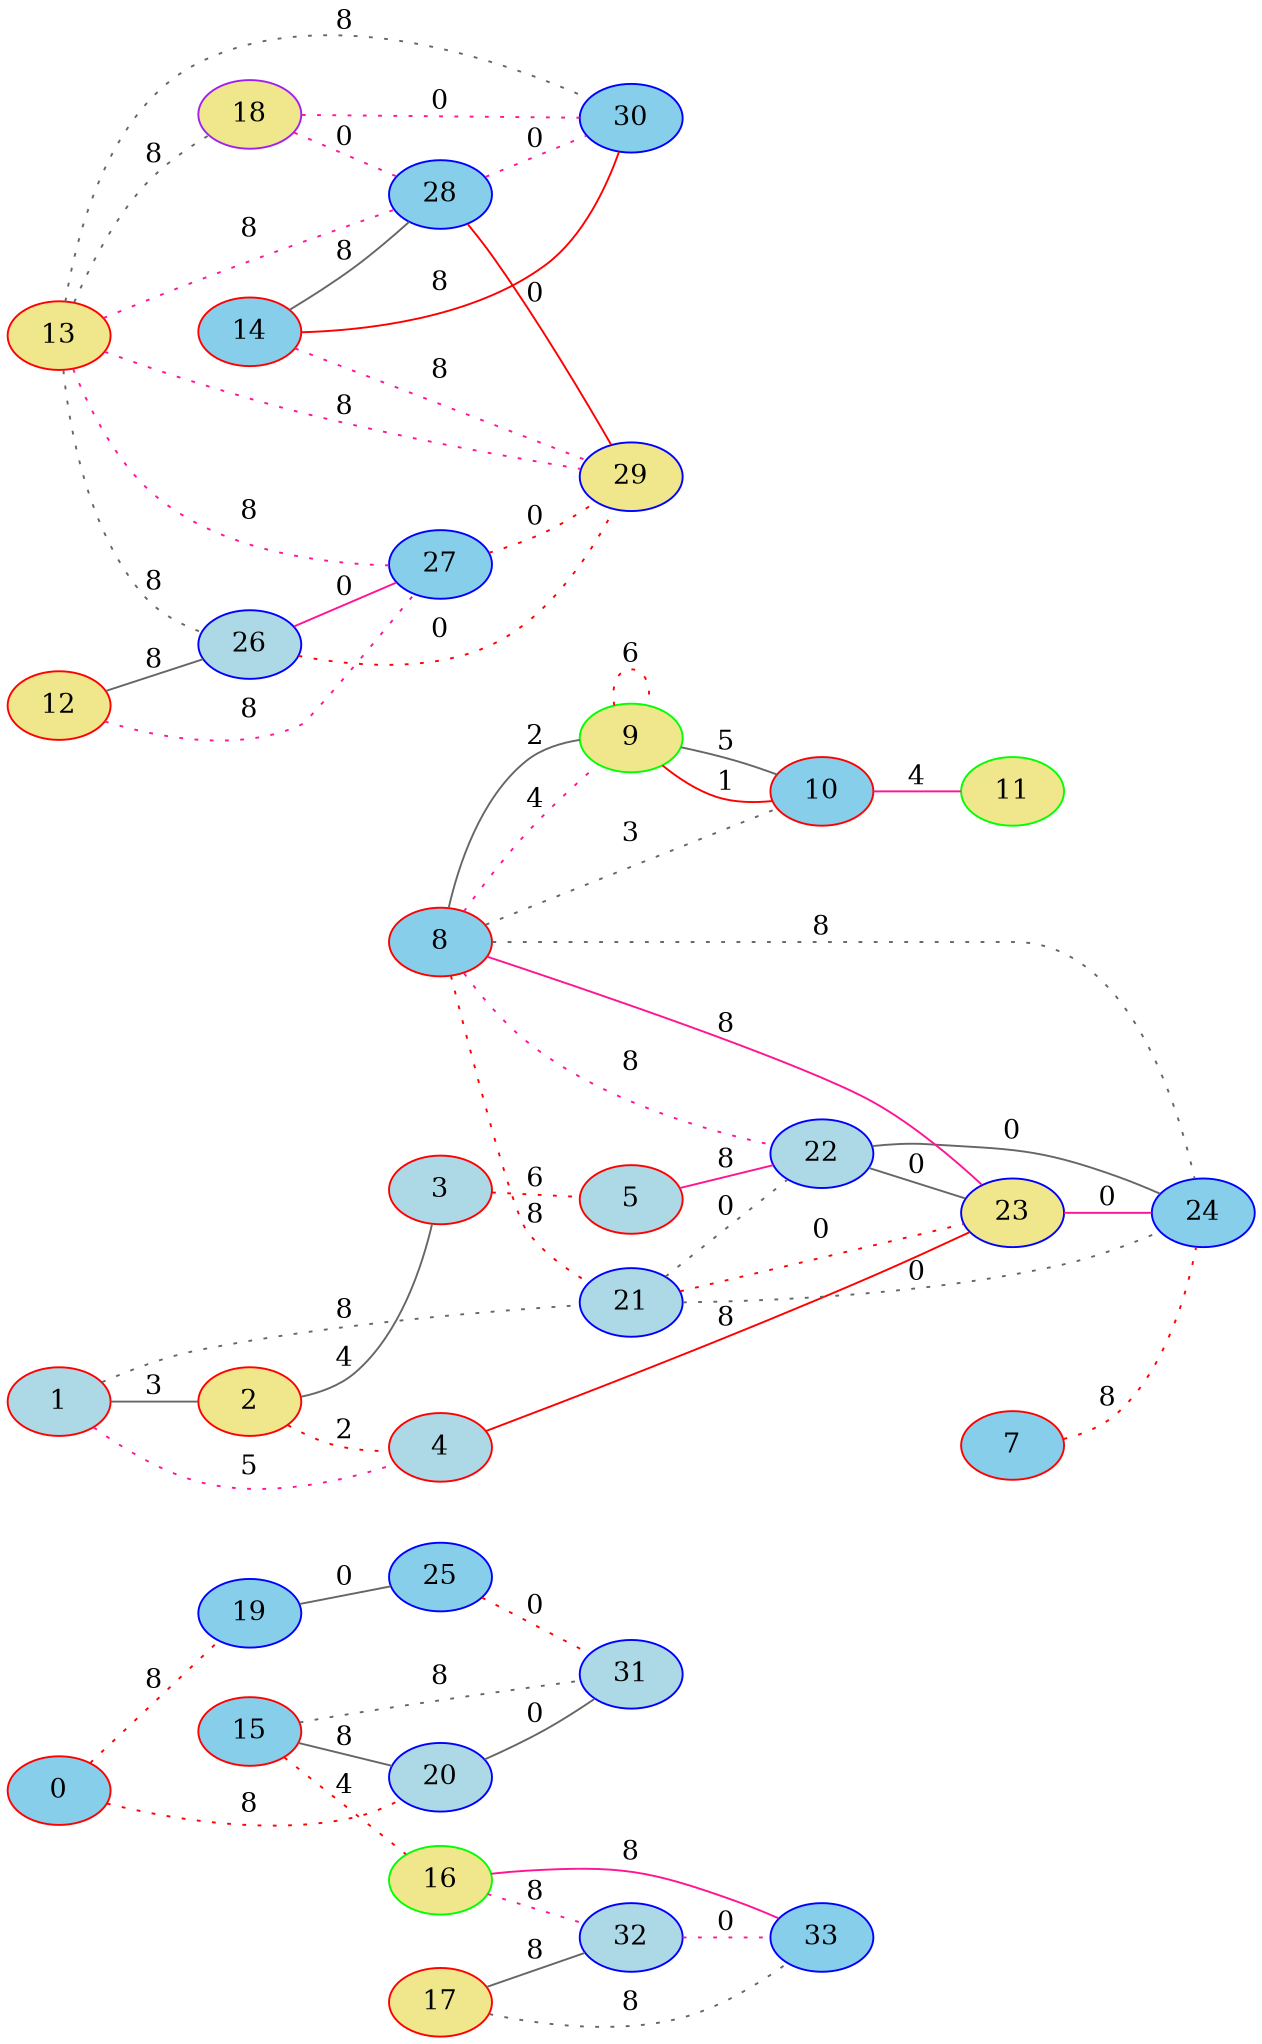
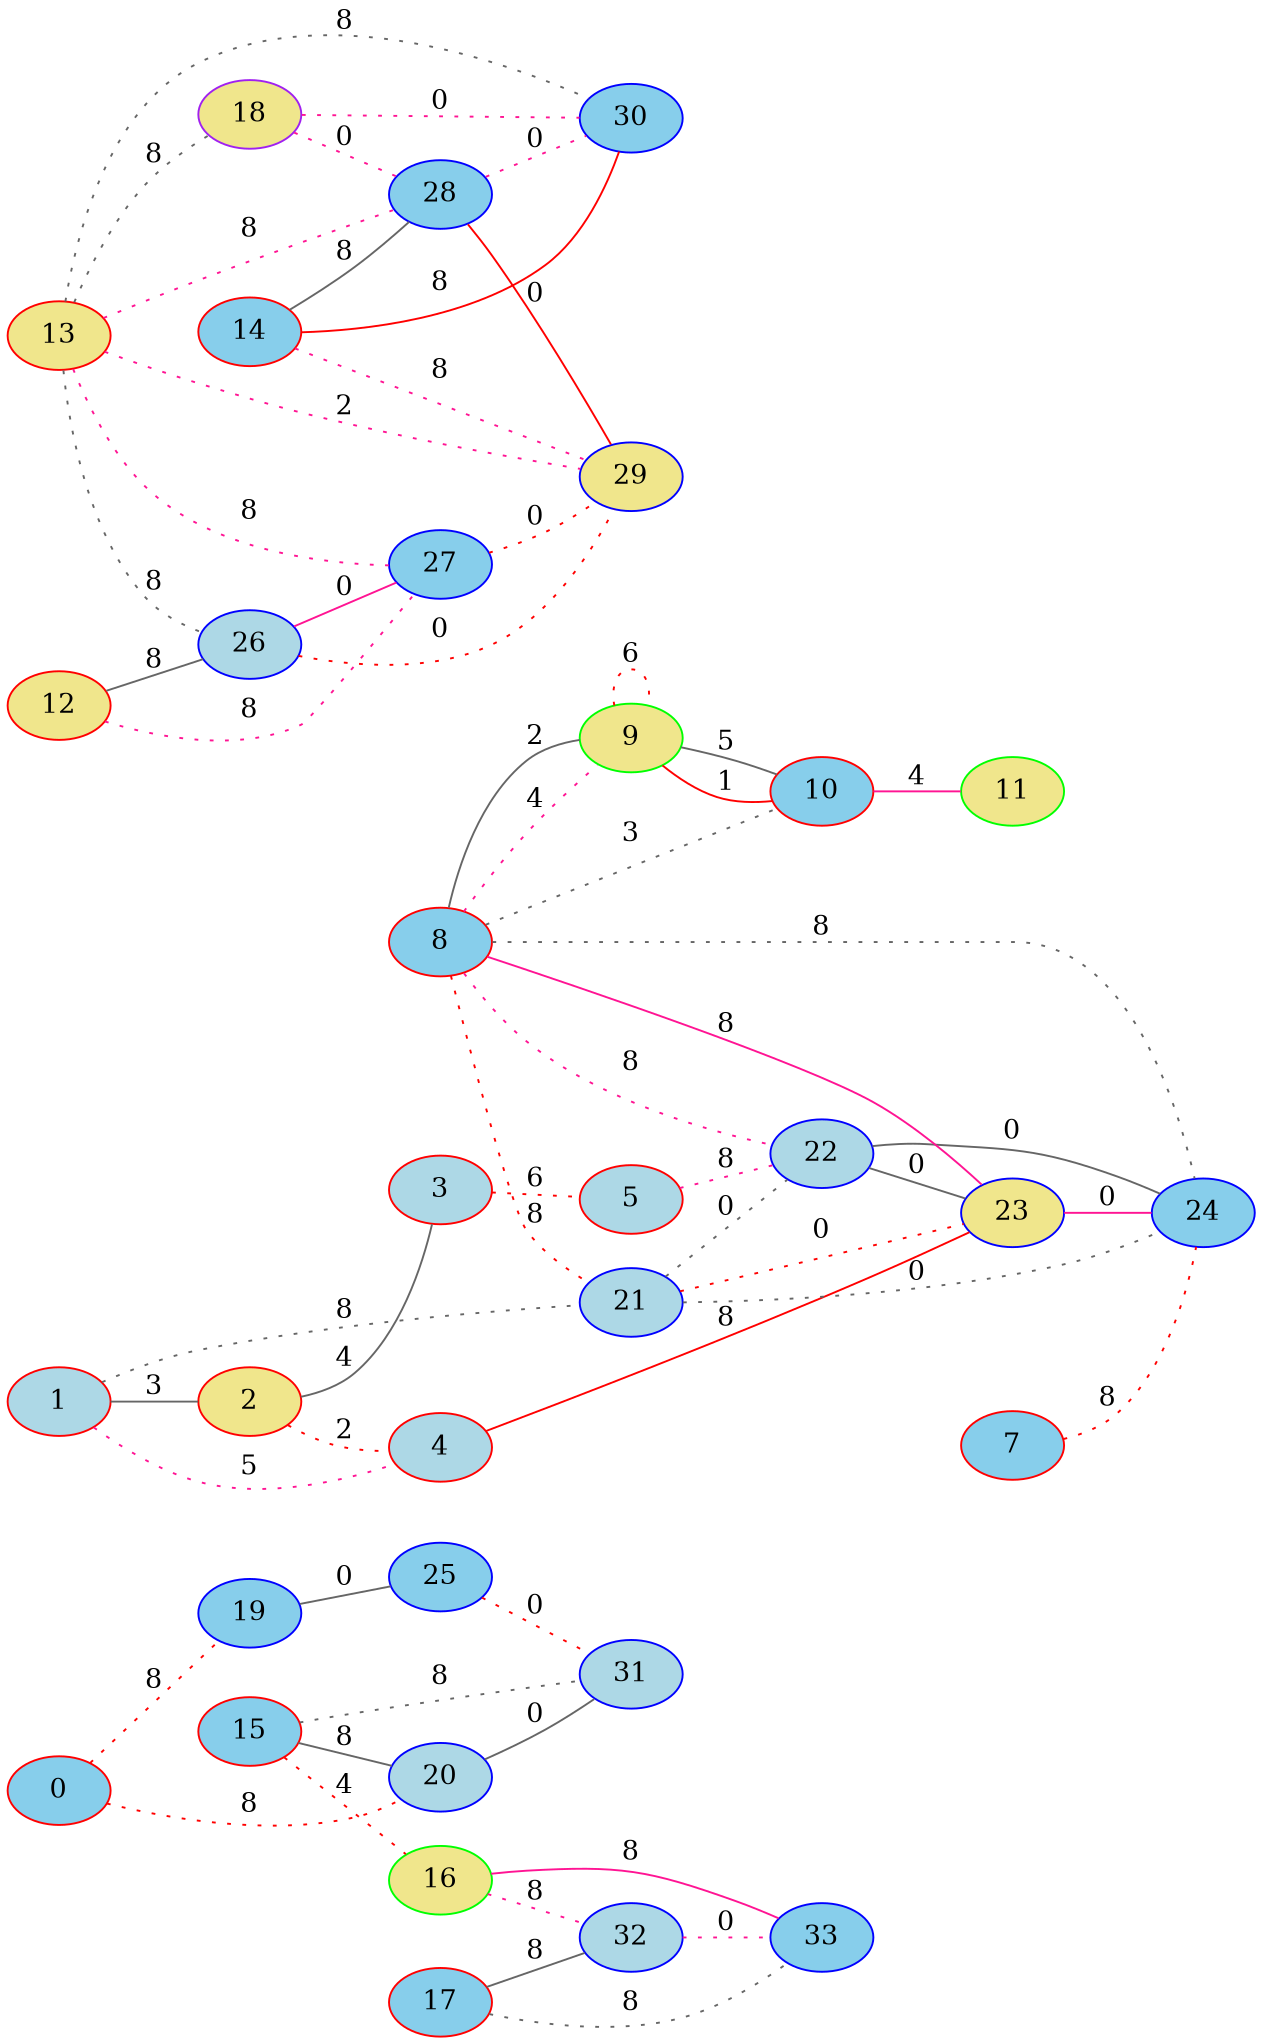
(345, 407) -> (345, 407)
(727, 1177) -> (727, 1177)
(441, 2002) -> (441, 2002)
